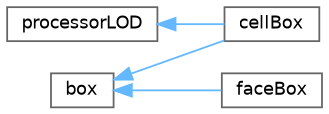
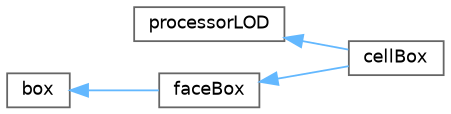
(178, 57) -> (313, 72)
